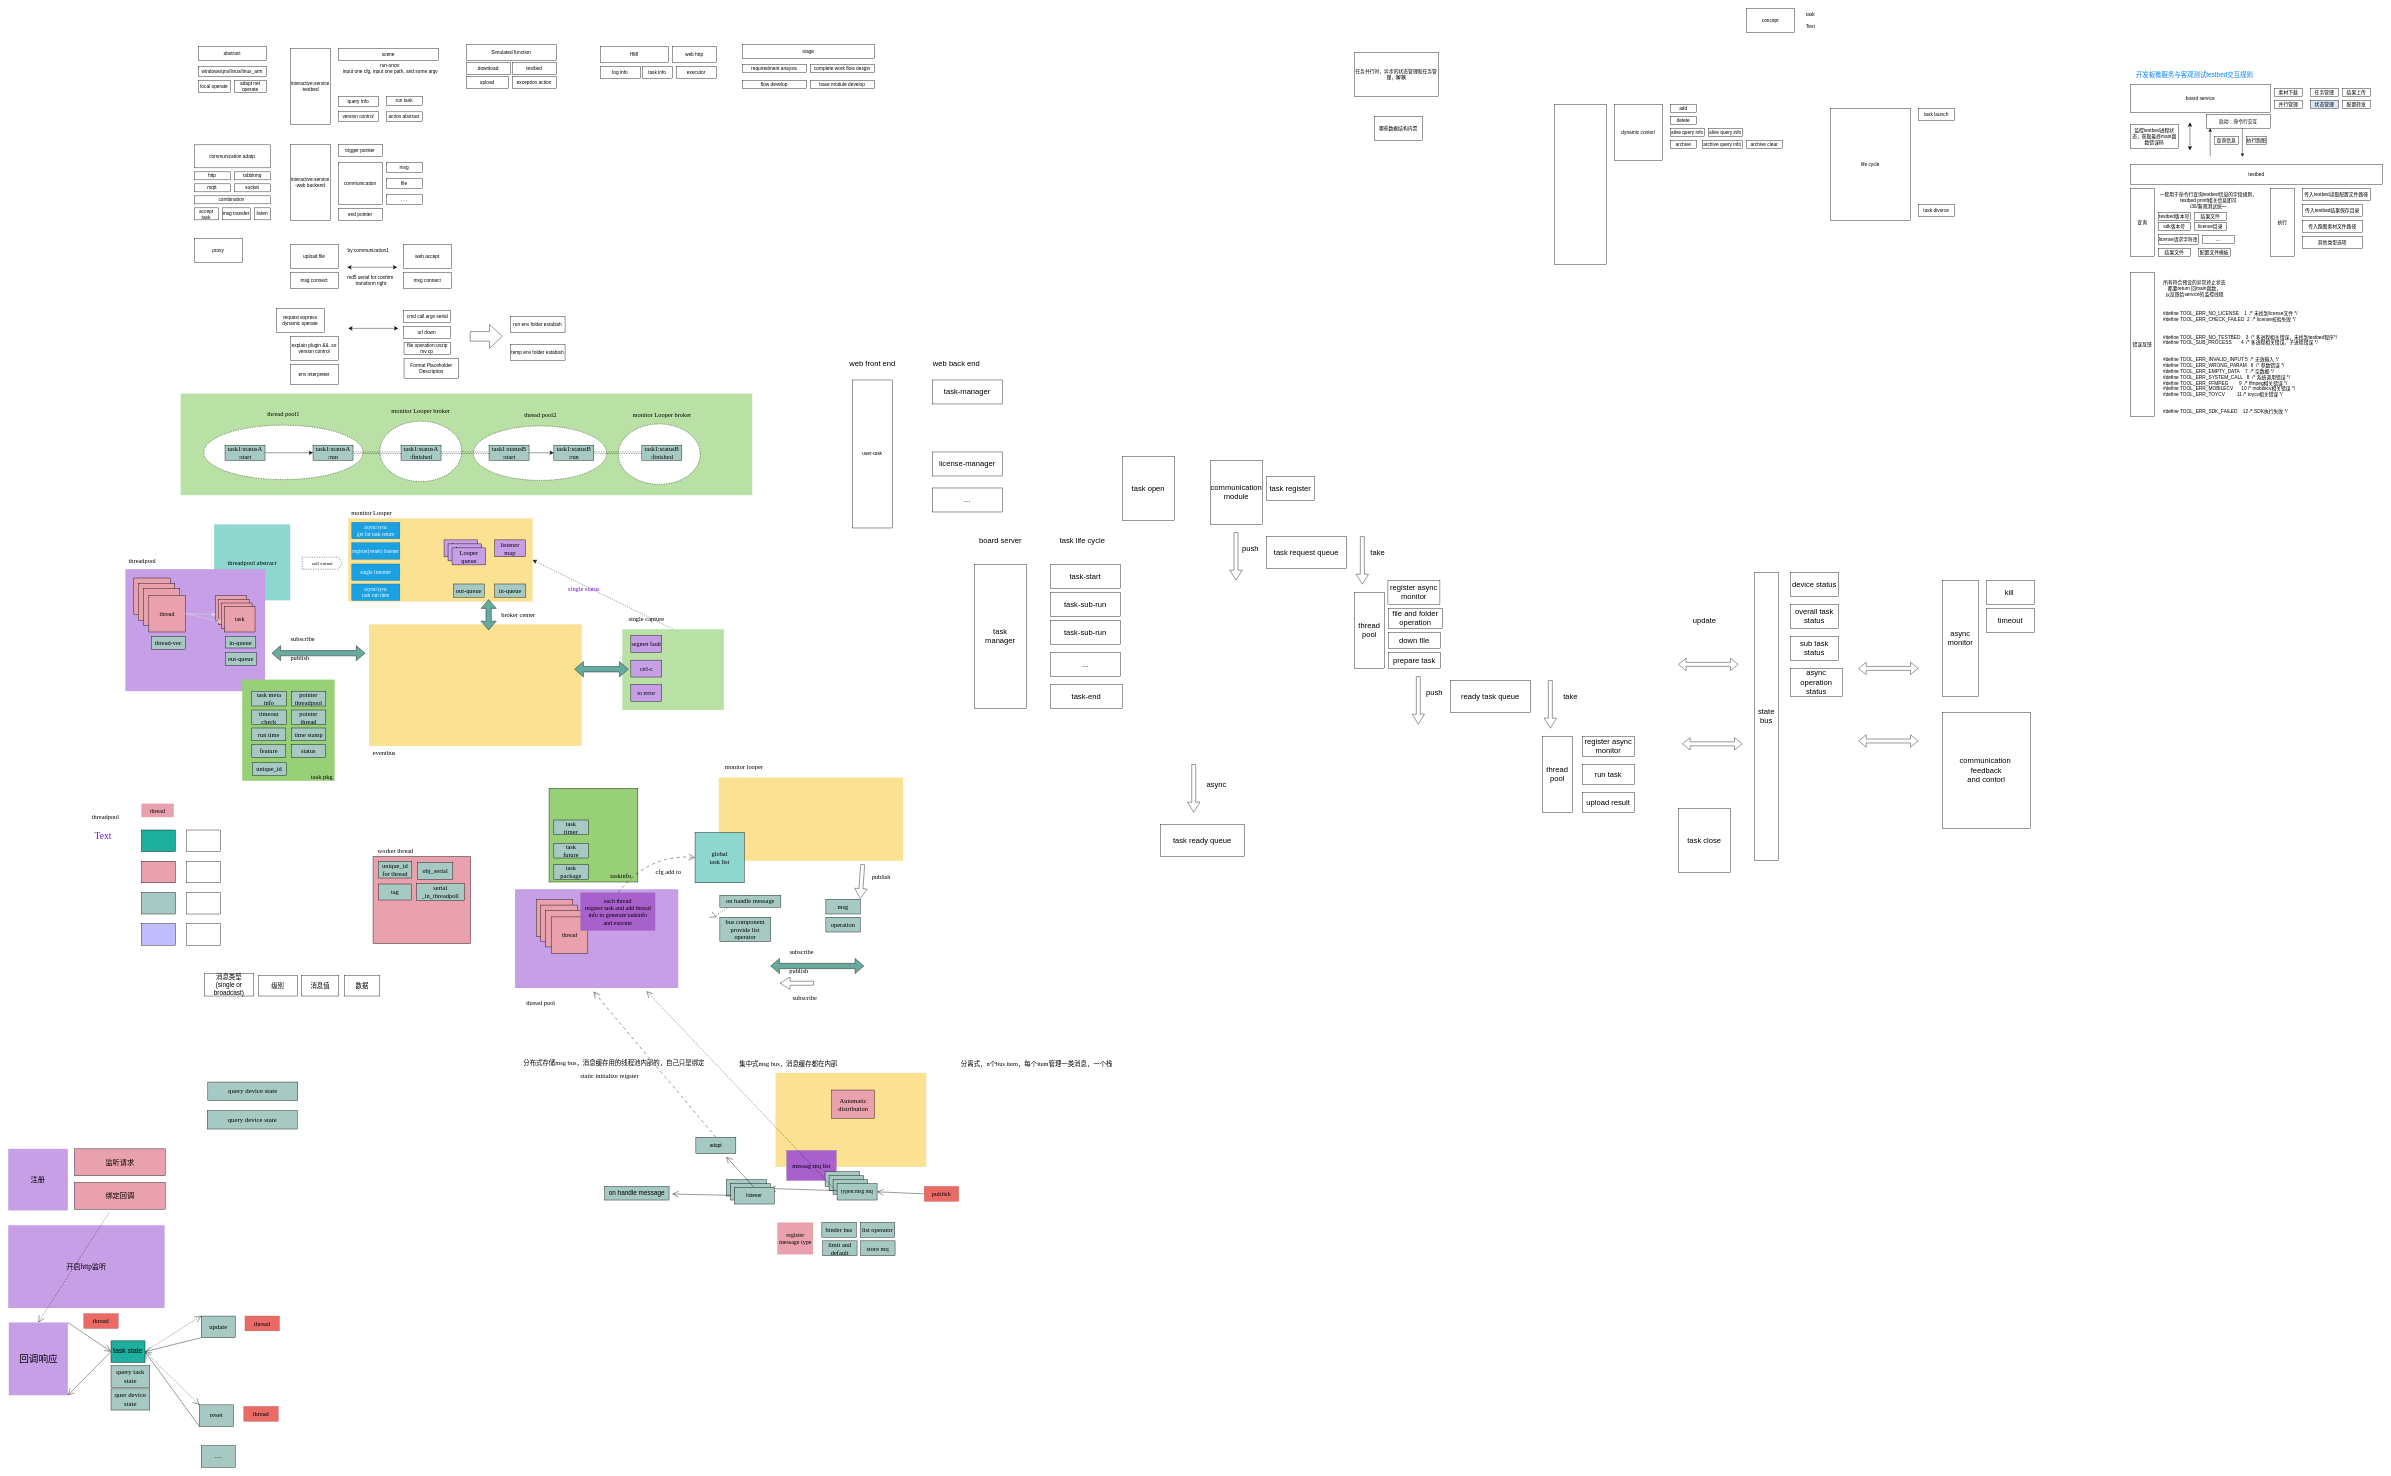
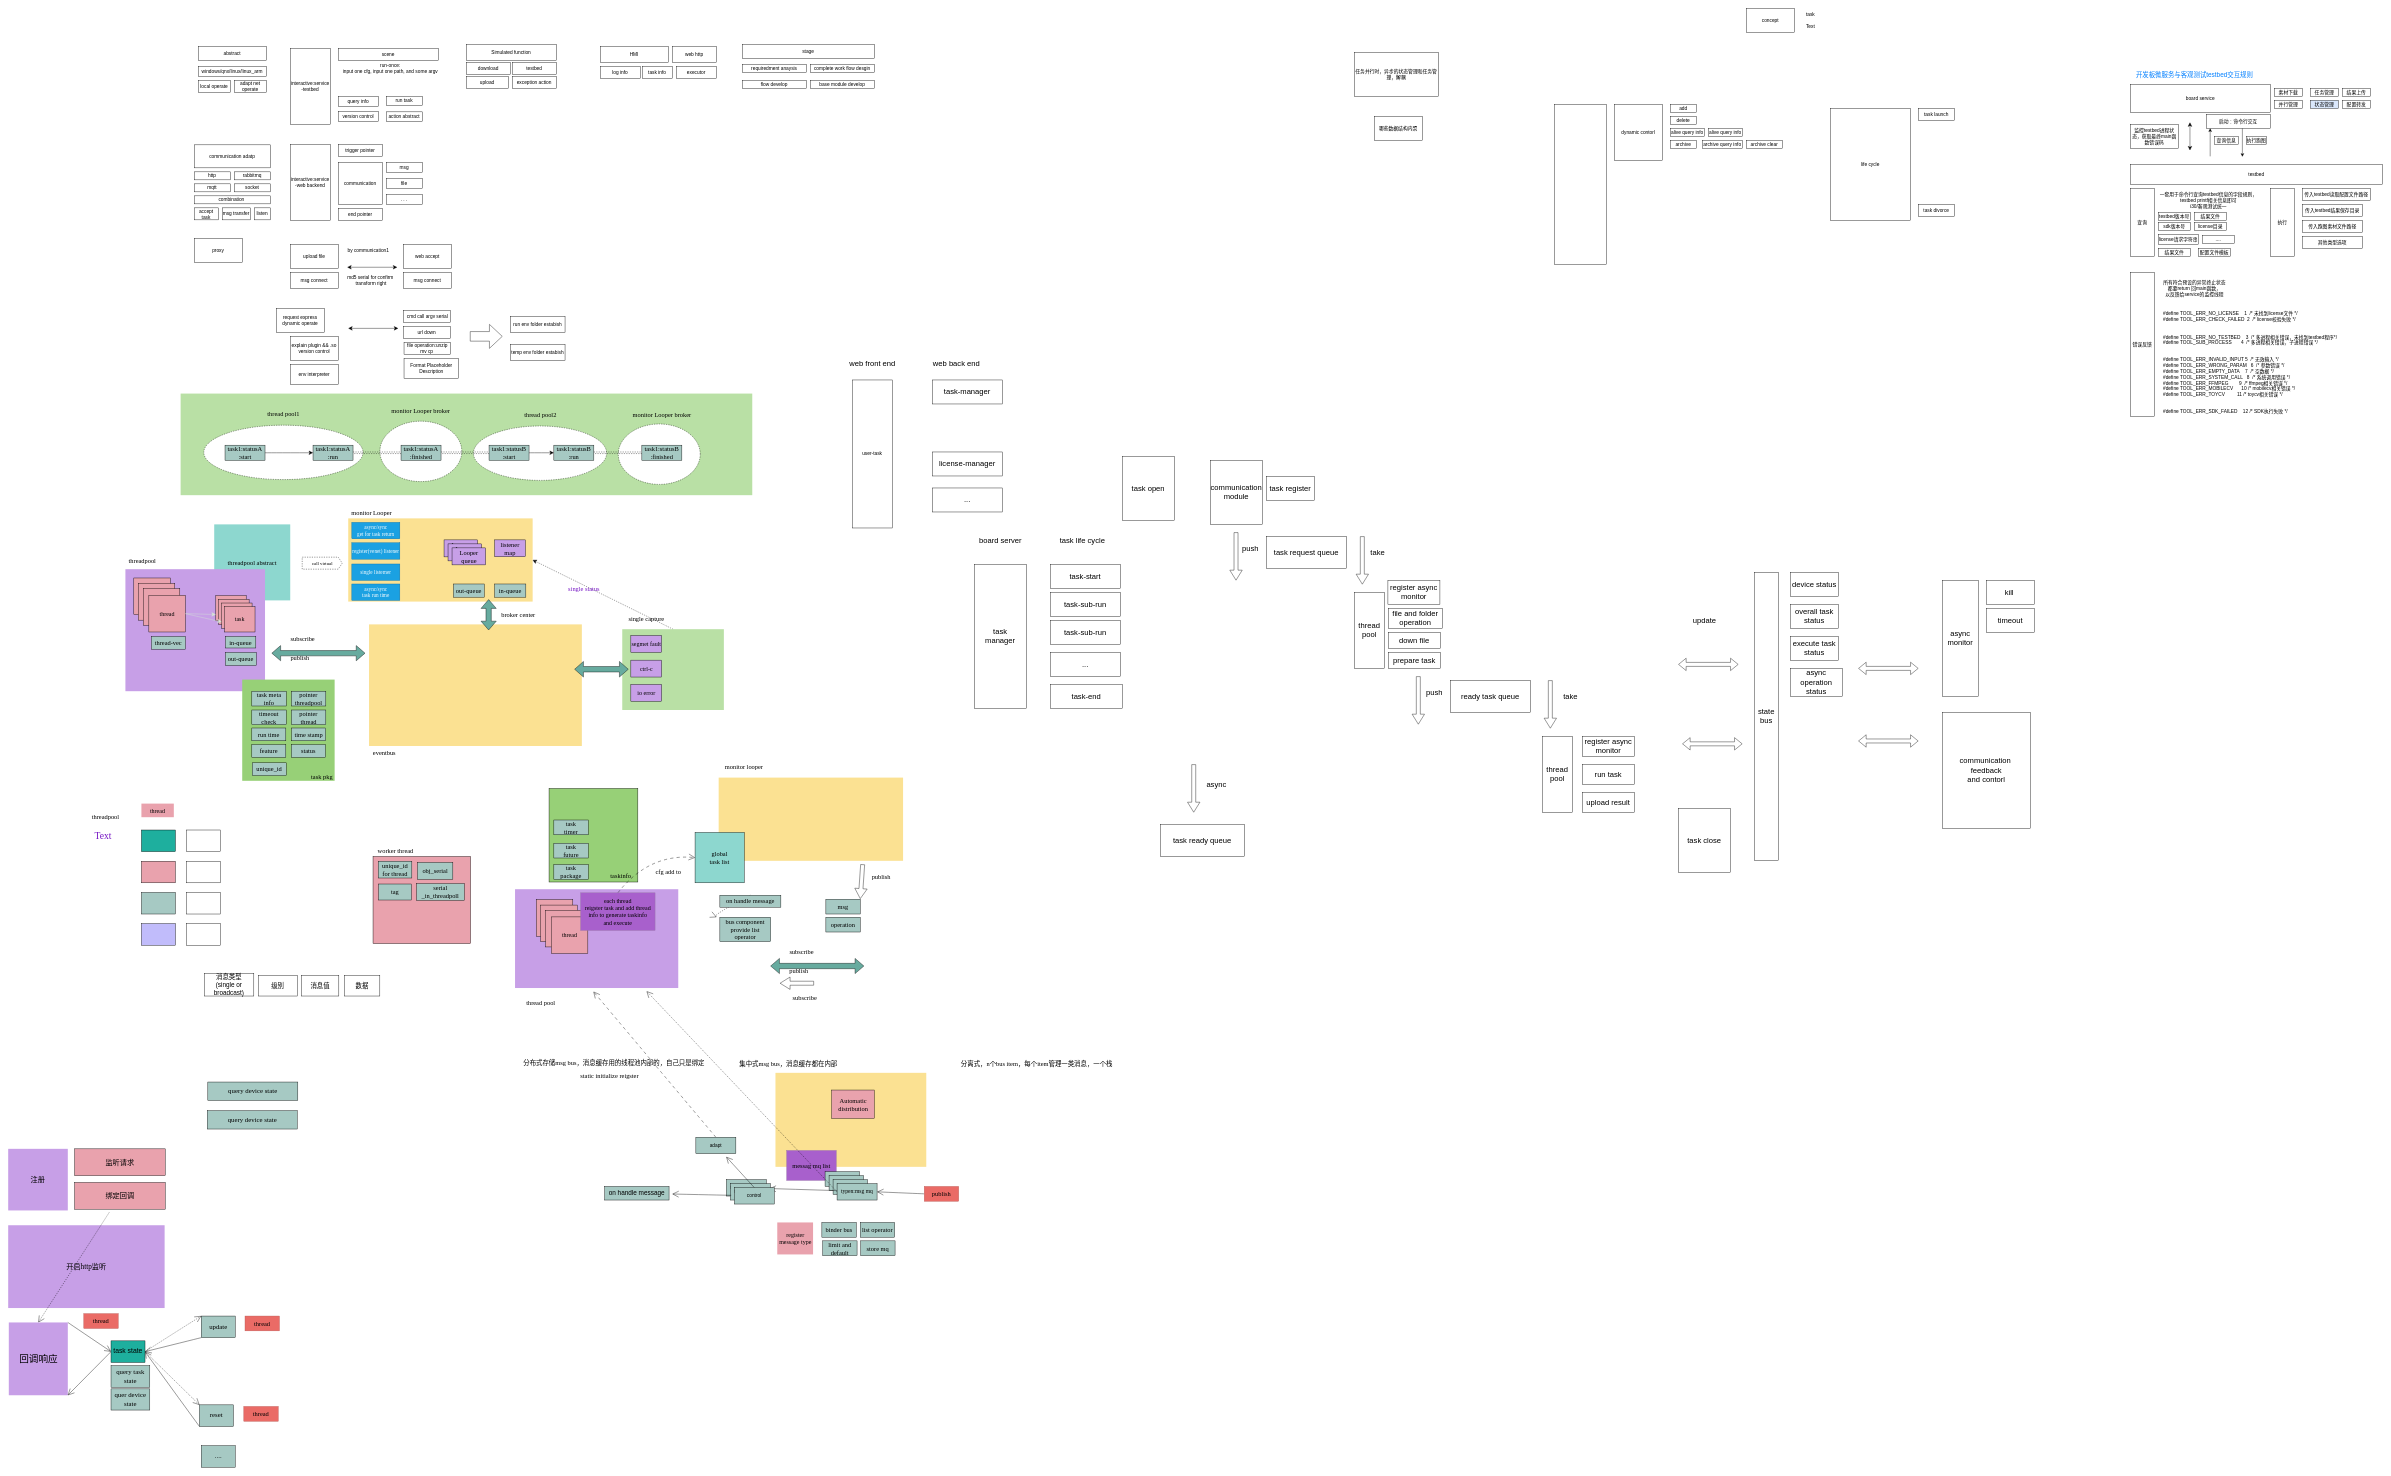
(1814, 648) -> (1814, 648)
(754, 1196) -> (754, 1196)
